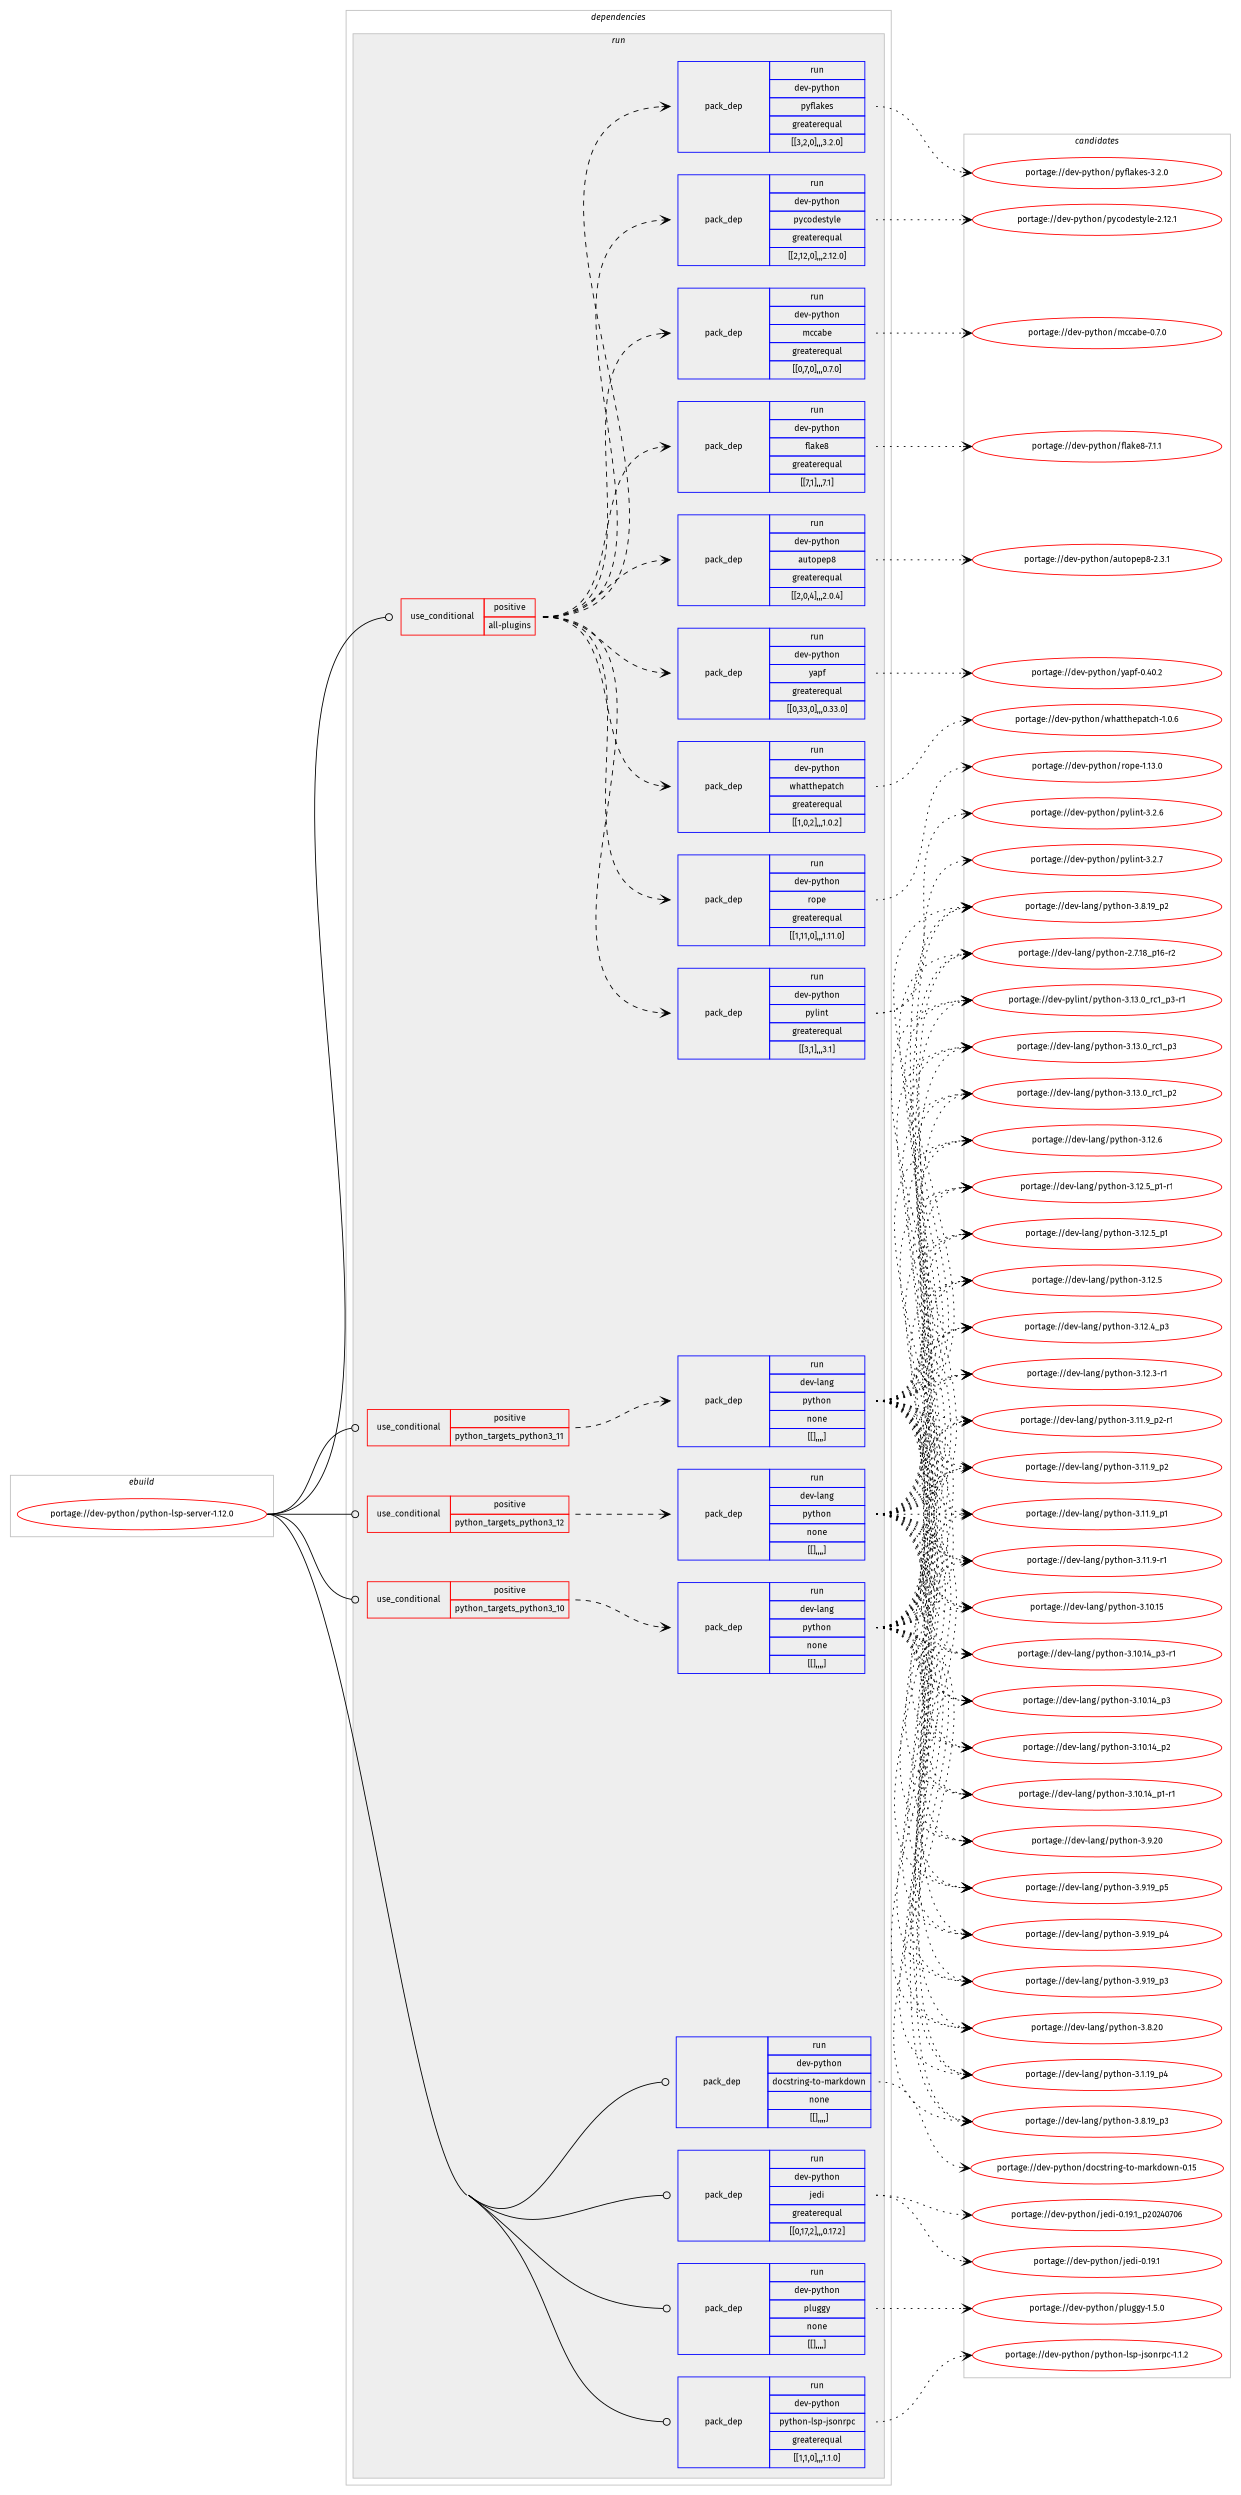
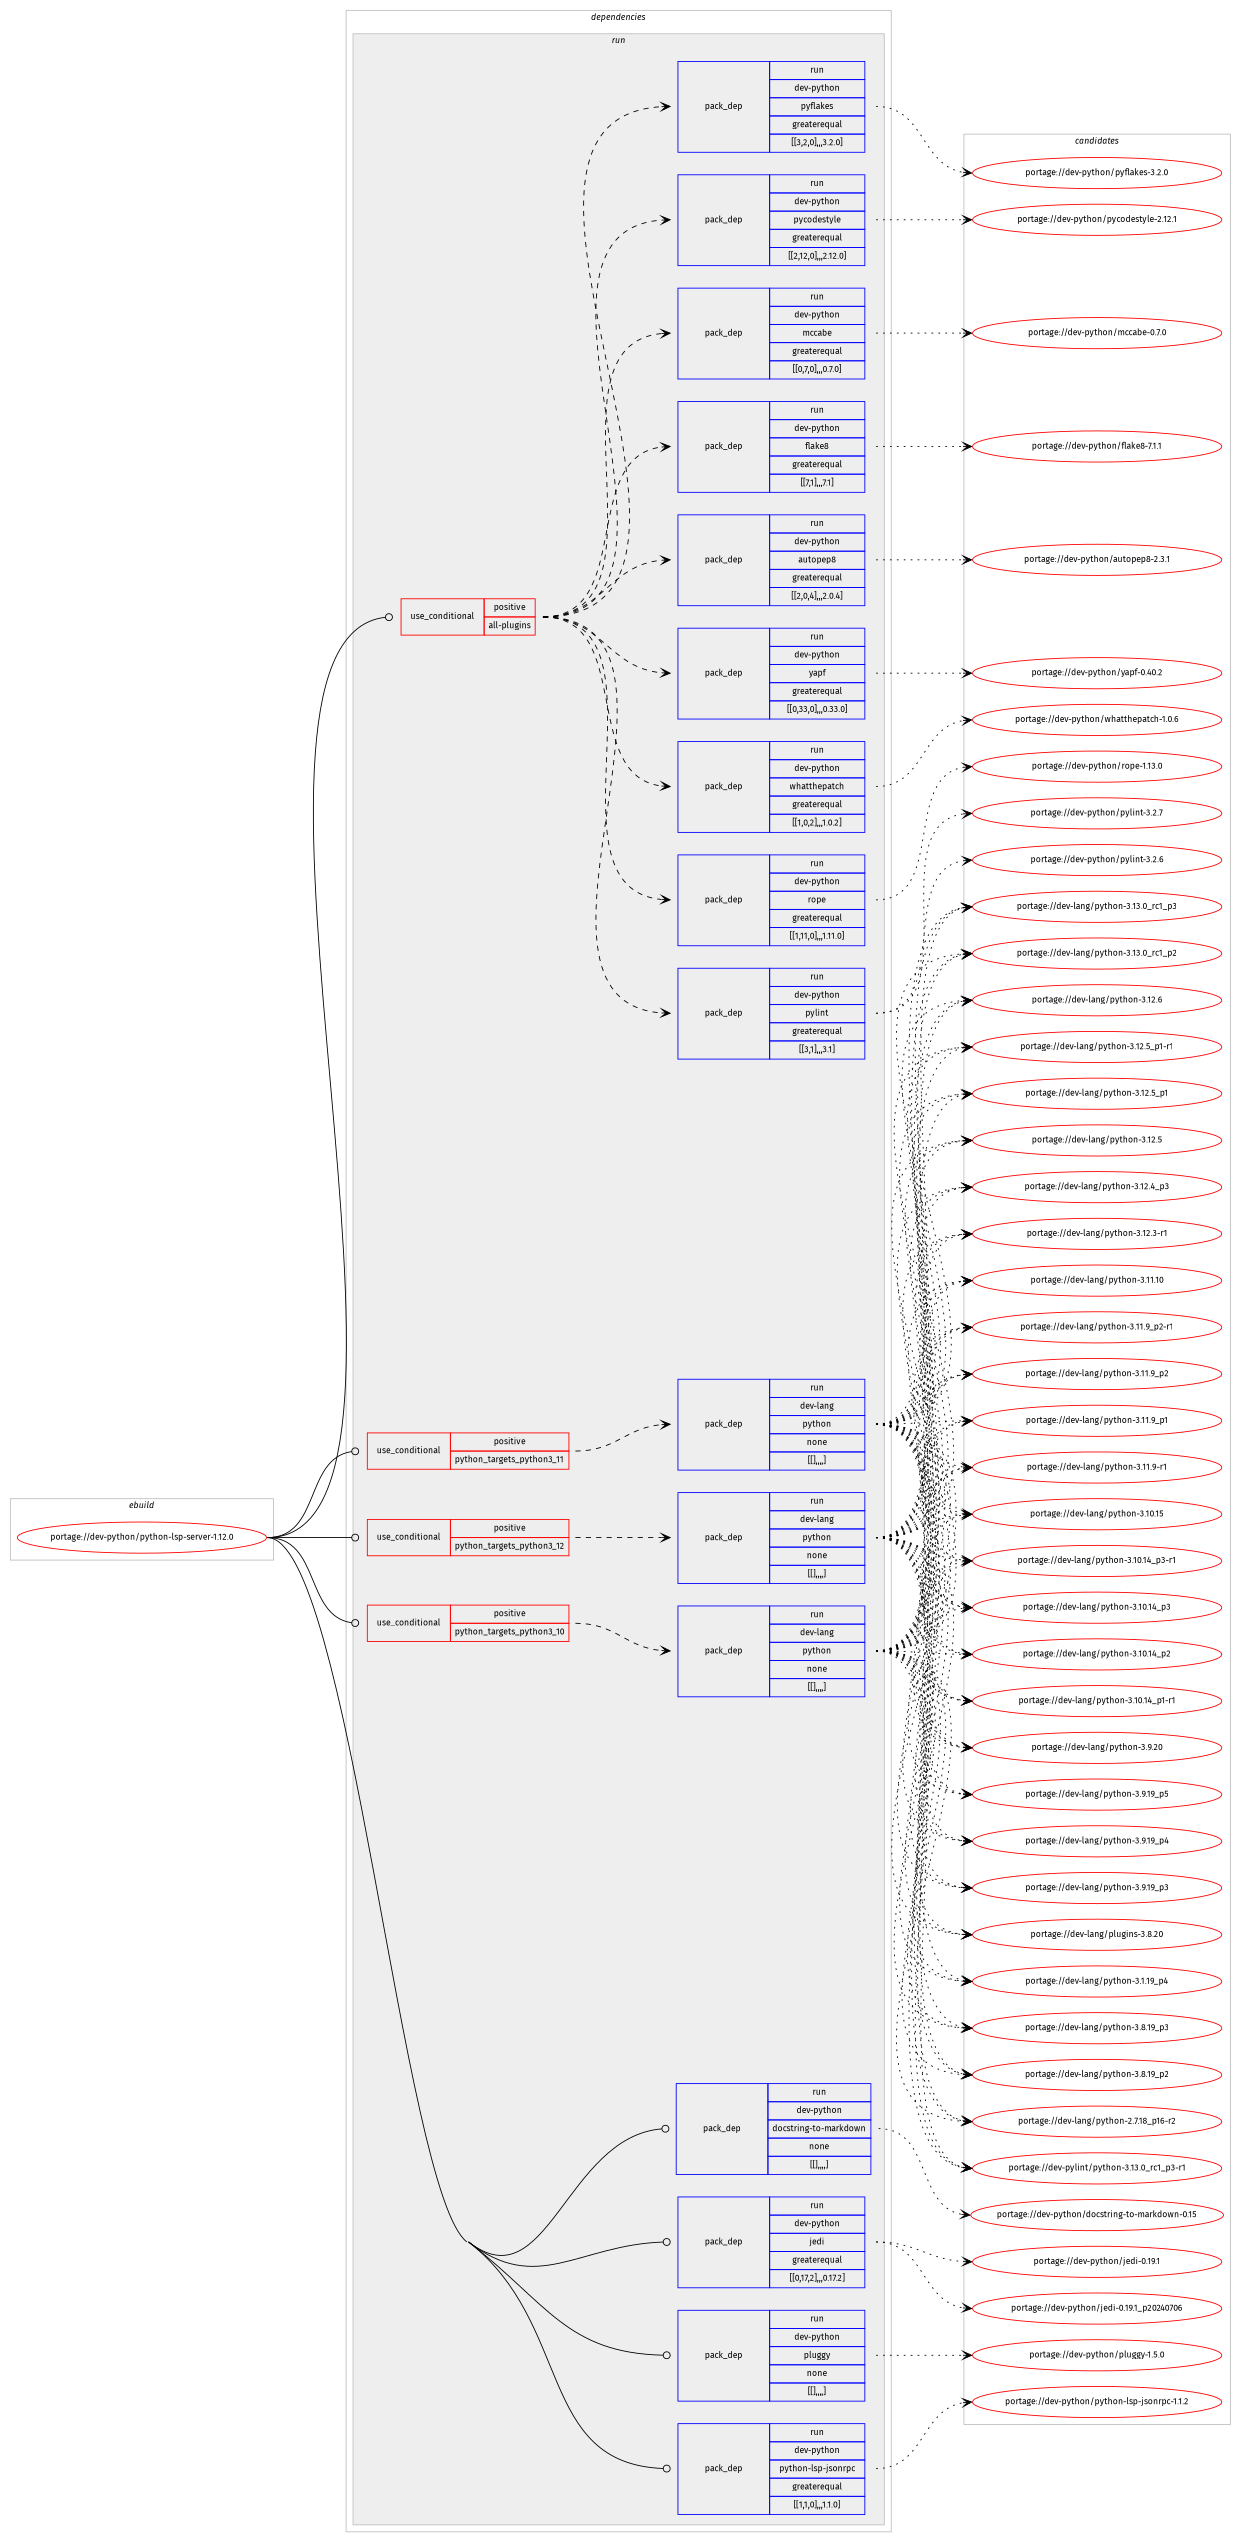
none -> (1097, 1281)
(1097, 2028) -> (1097, 1935)
